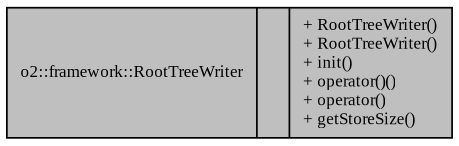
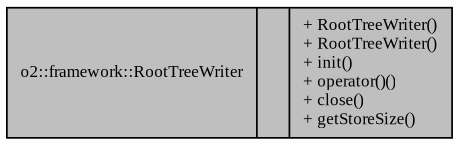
(345, 100) -> (334, 100)
